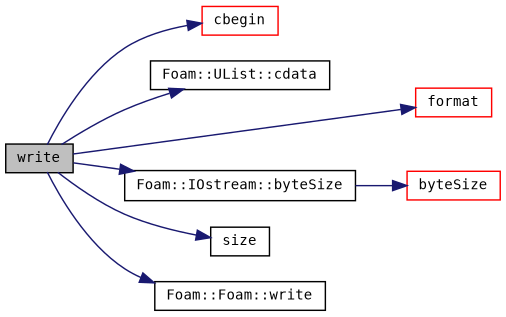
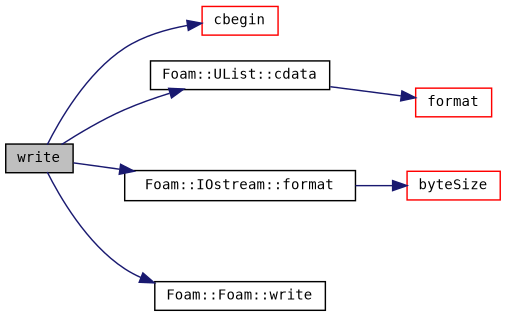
(237, 132) -> (366, 91)
(240, 186) -> (240, 186)
(240, 242) -> none
